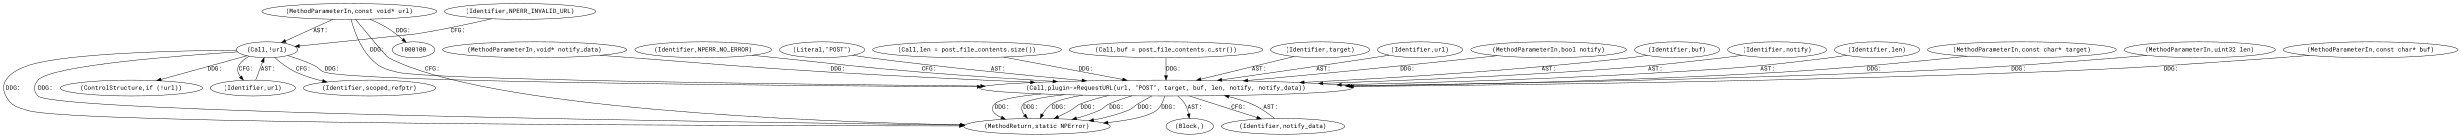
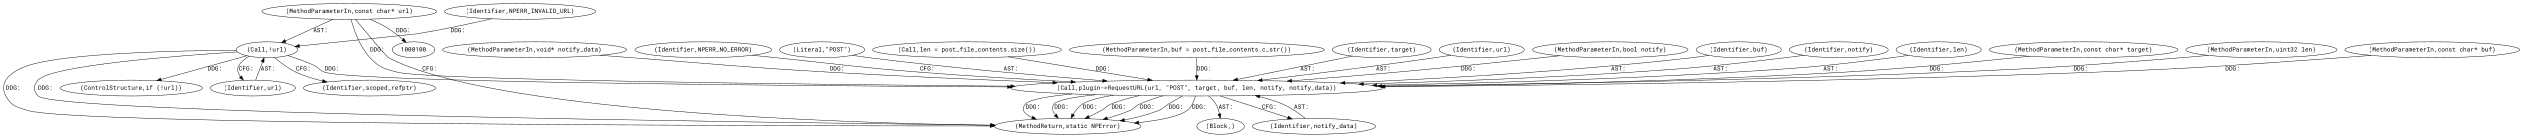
(349, 11) -> (349, 11)
(460, 31) -> (460, 31)
(1166, 50) -> (1197, 50)
